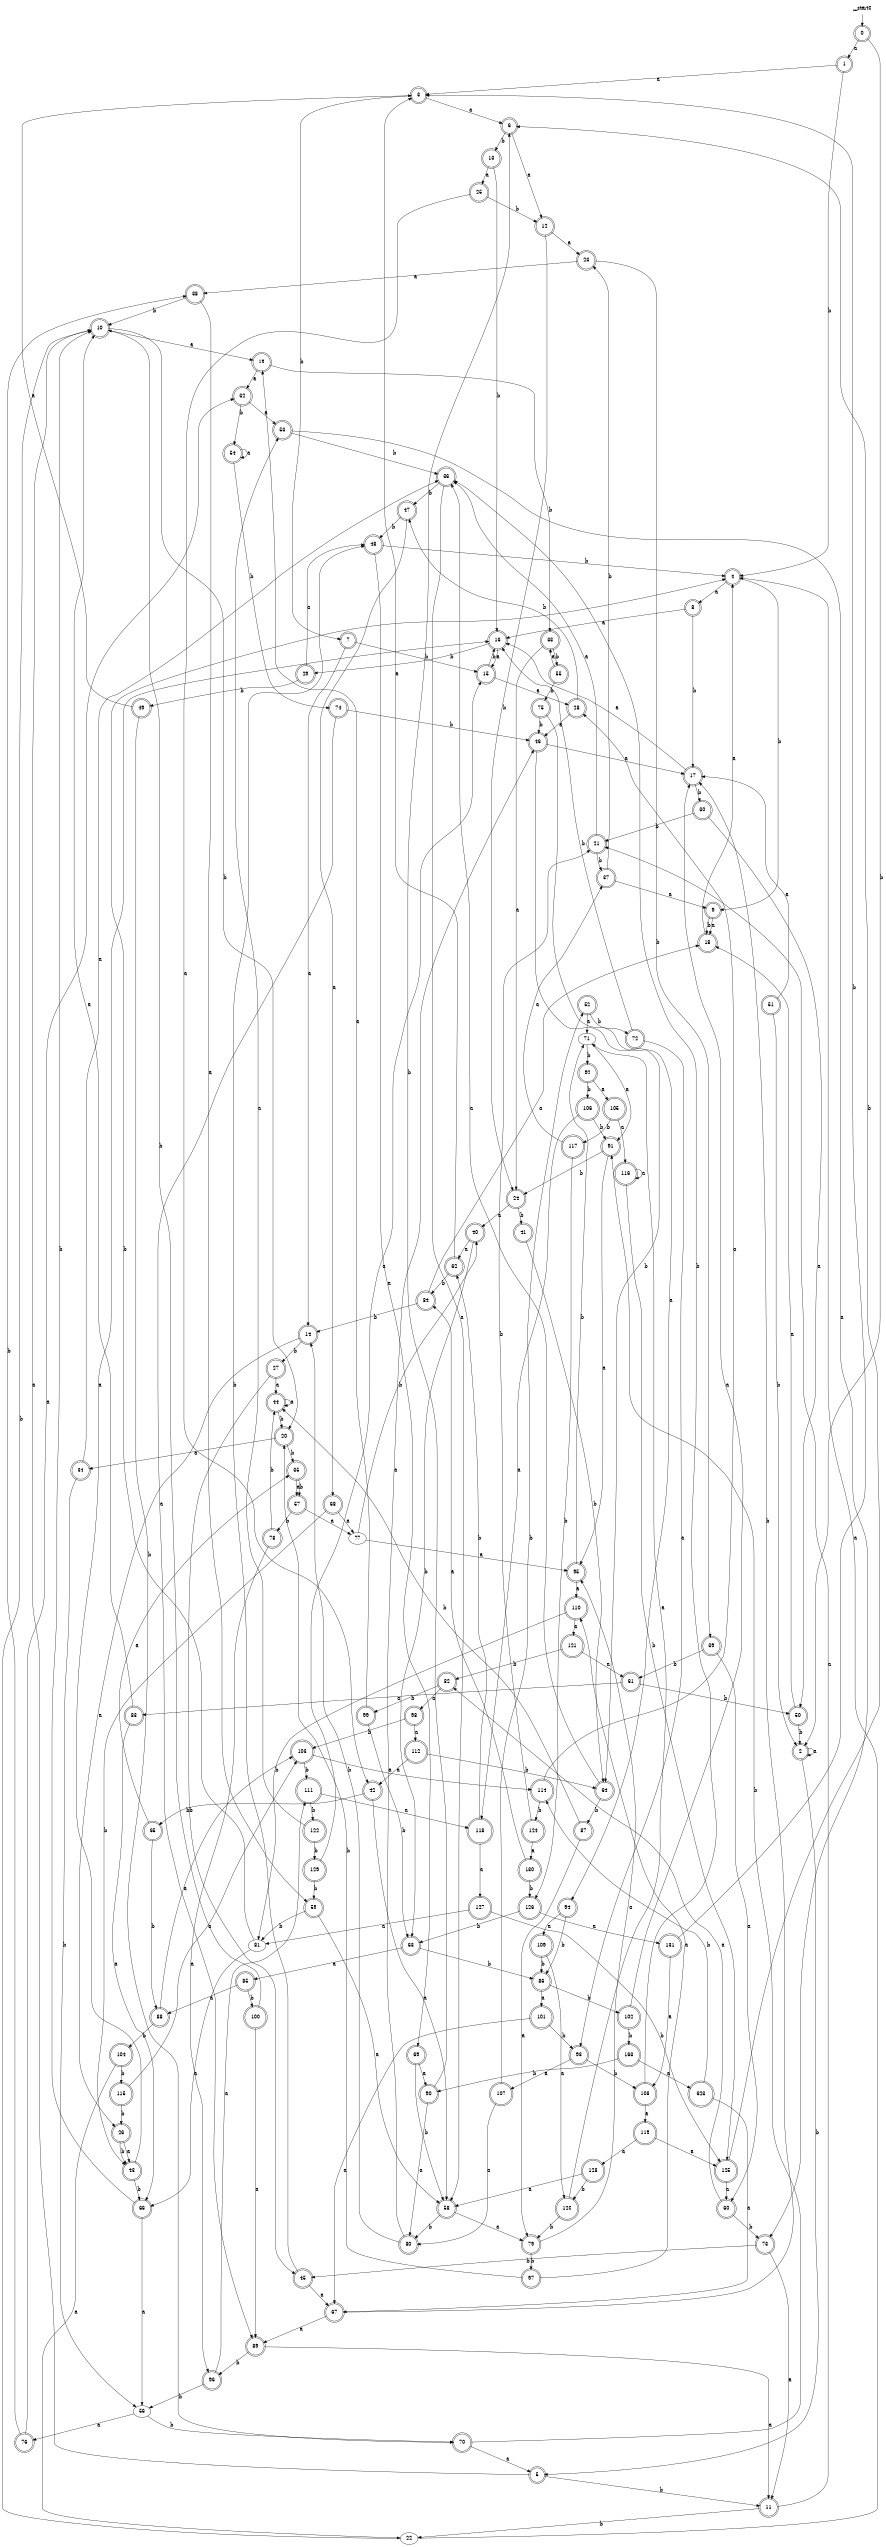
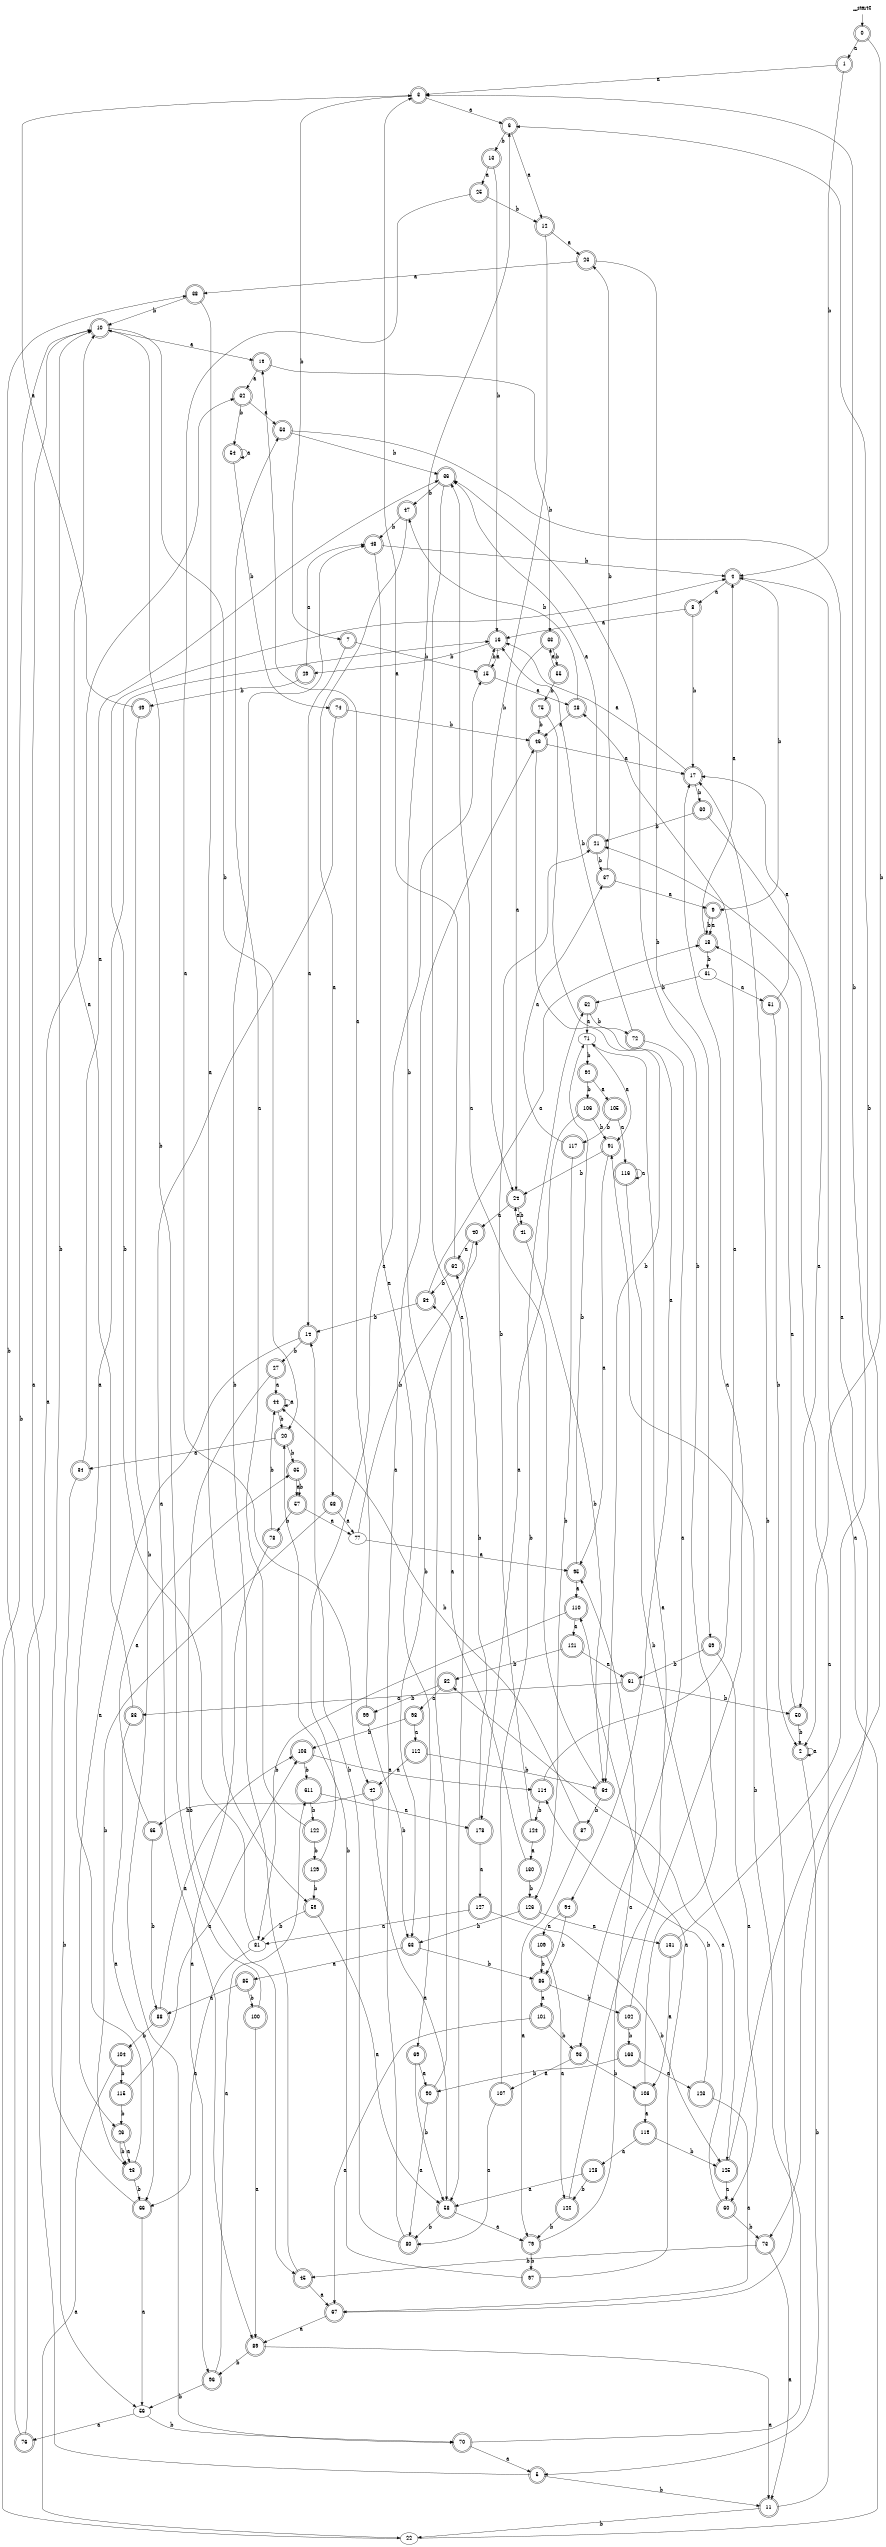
none -> (708, 974)
none -> (516, 1218)
(309, 1791) -> (309, 1791)
(480, 1831) -> (480, 1831)
(701, 2094) -> (701, 2094)
(692, 2152) -> (692, 2152)
